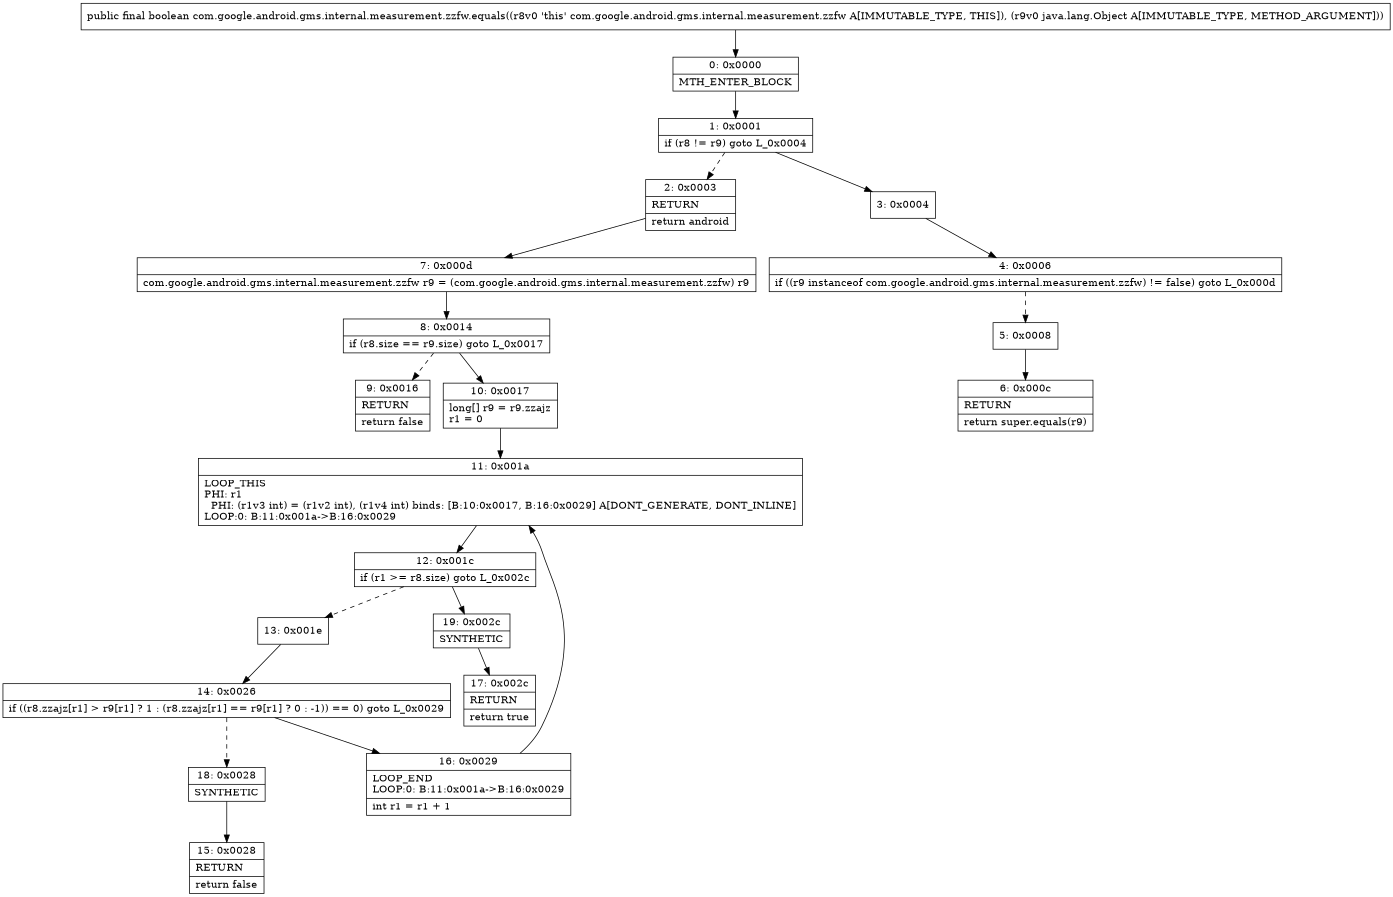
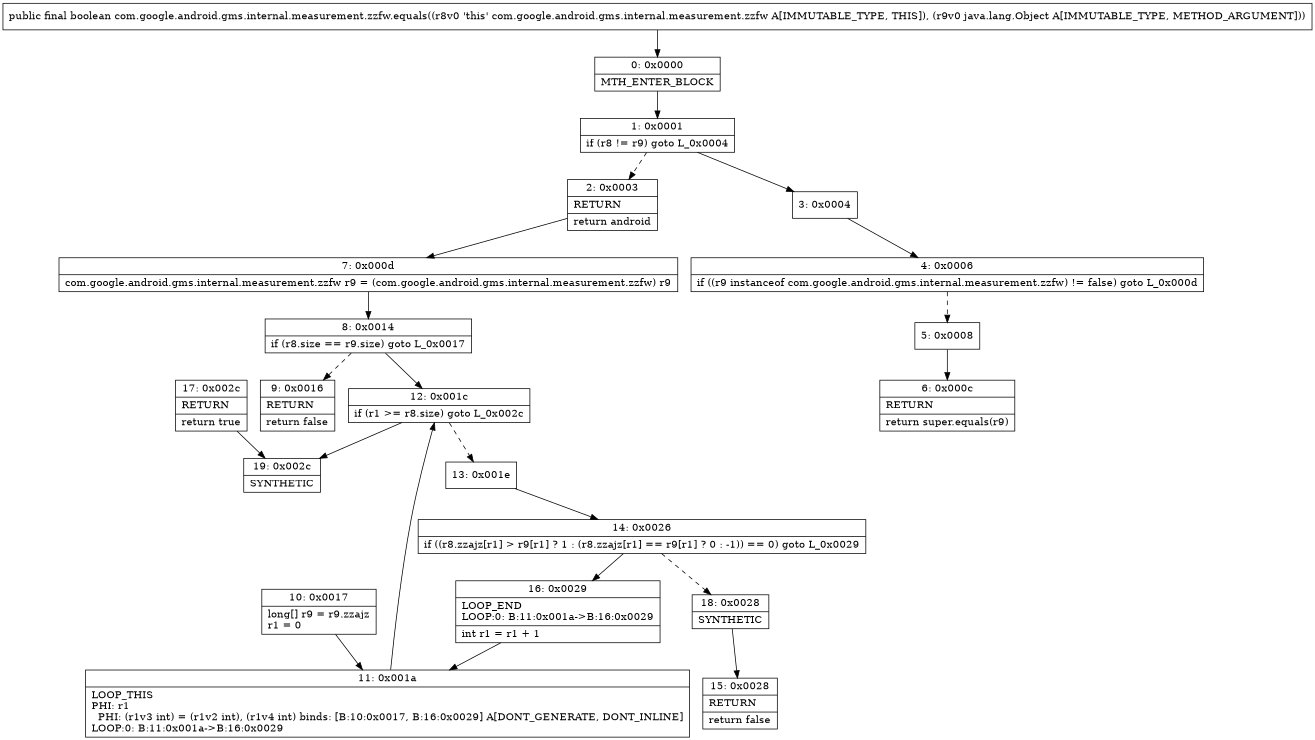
(469, 365) -> (401, 368)
(483, 658) -> (248, 442)
